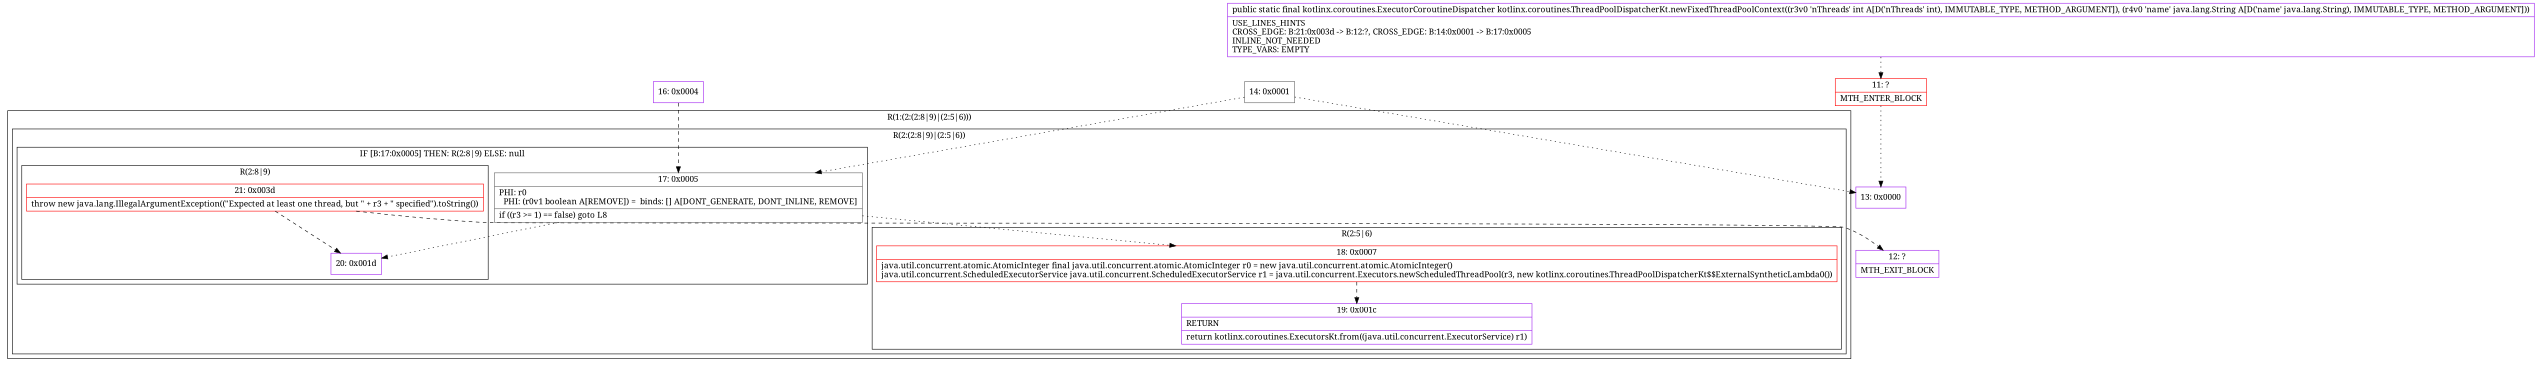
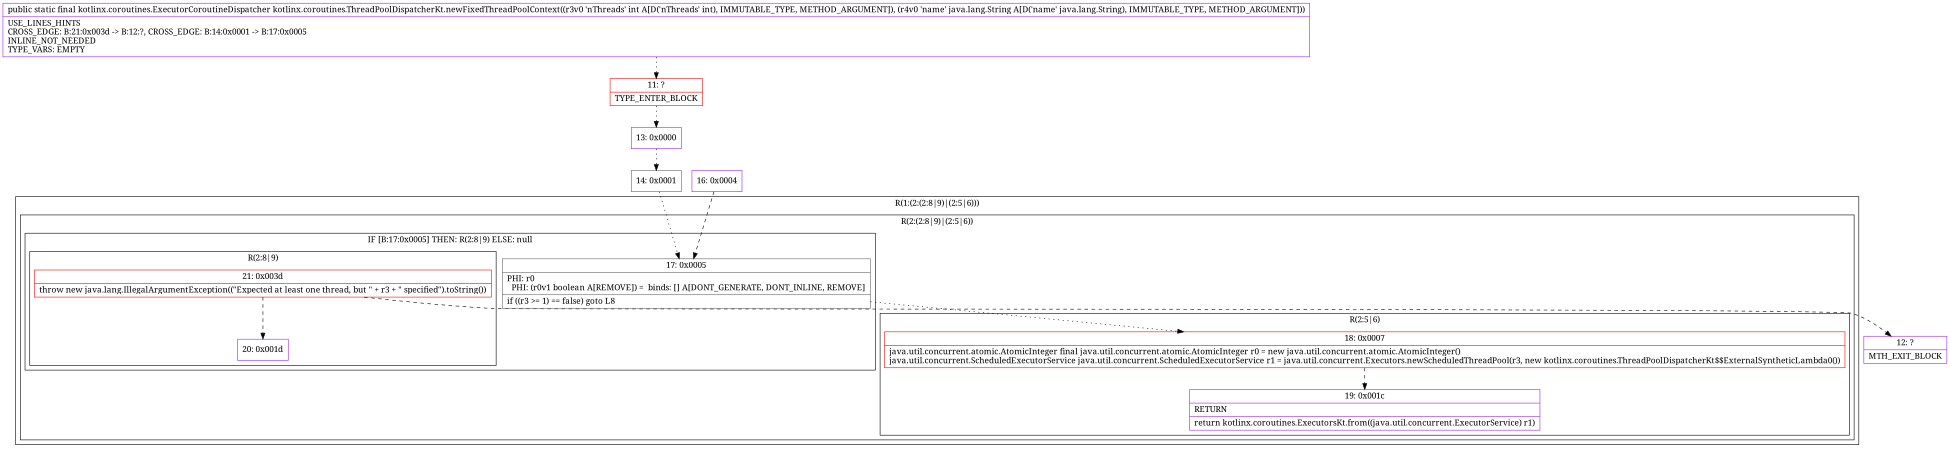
(1881, 99) -> (656, 99)
(1572, 144) -> (656, 157)
(473, 240) -> none
